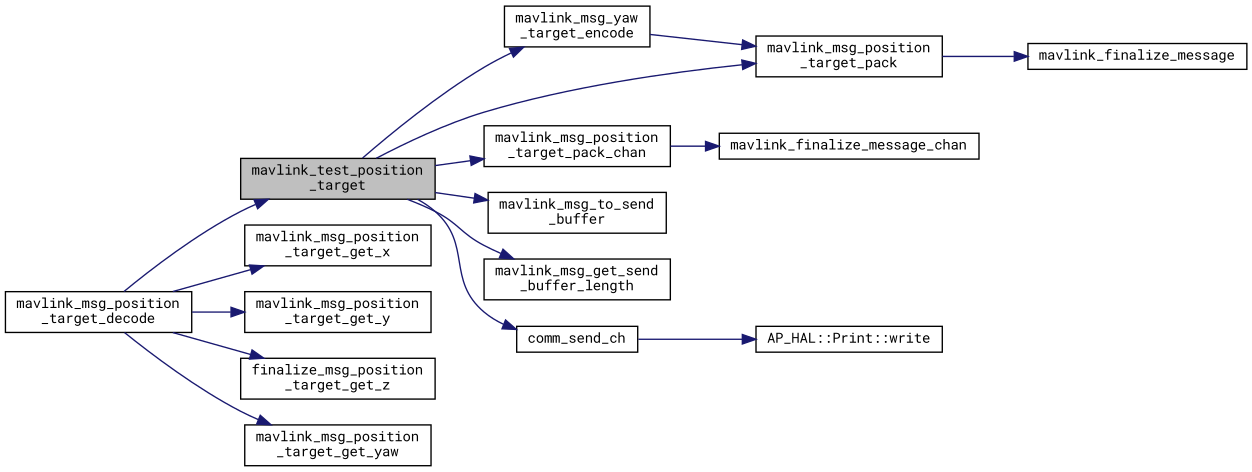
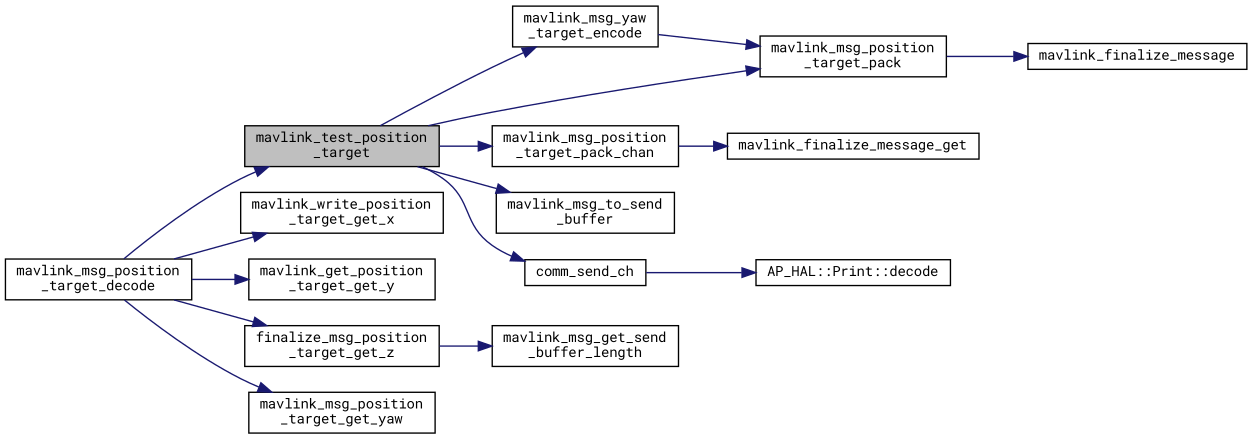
(849, 146) -> (853, 146)
(457, 226) -> (459, 346)
(338, 245) -> (342, 213)
(338, 312) -> (342, 279)
(849, 339) -> (853, 273)
